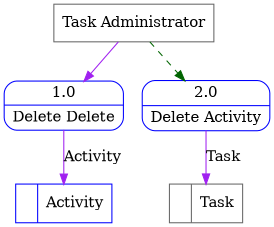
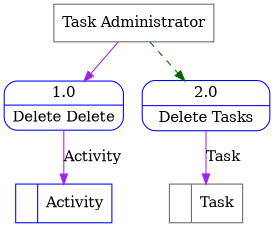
(206, 118) -> (206, 118)
